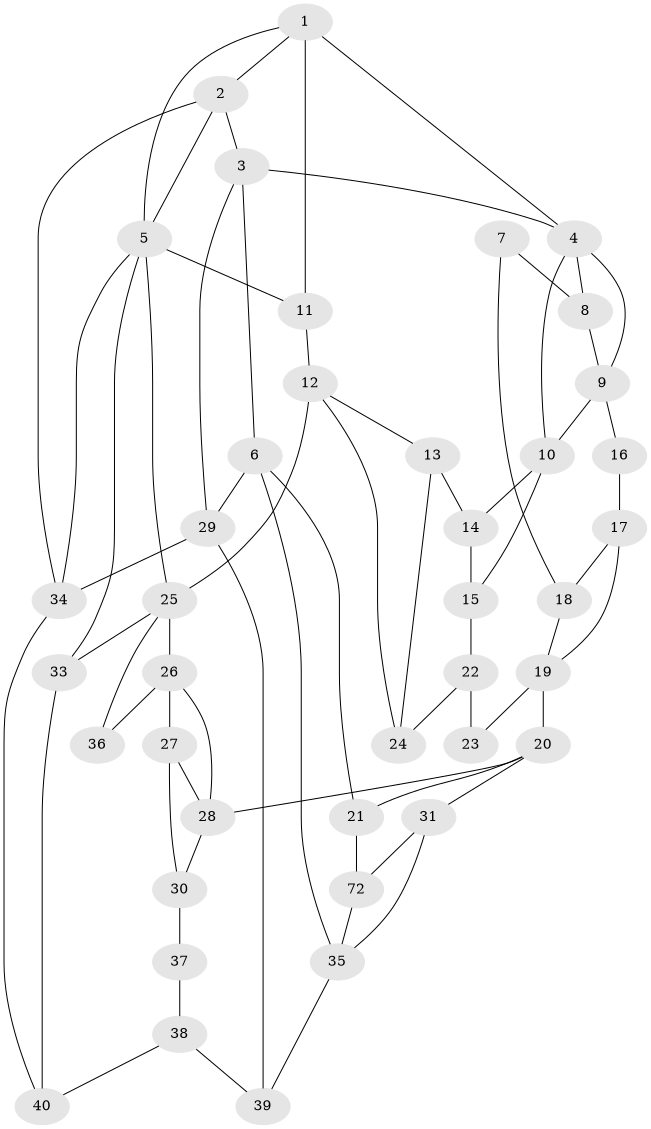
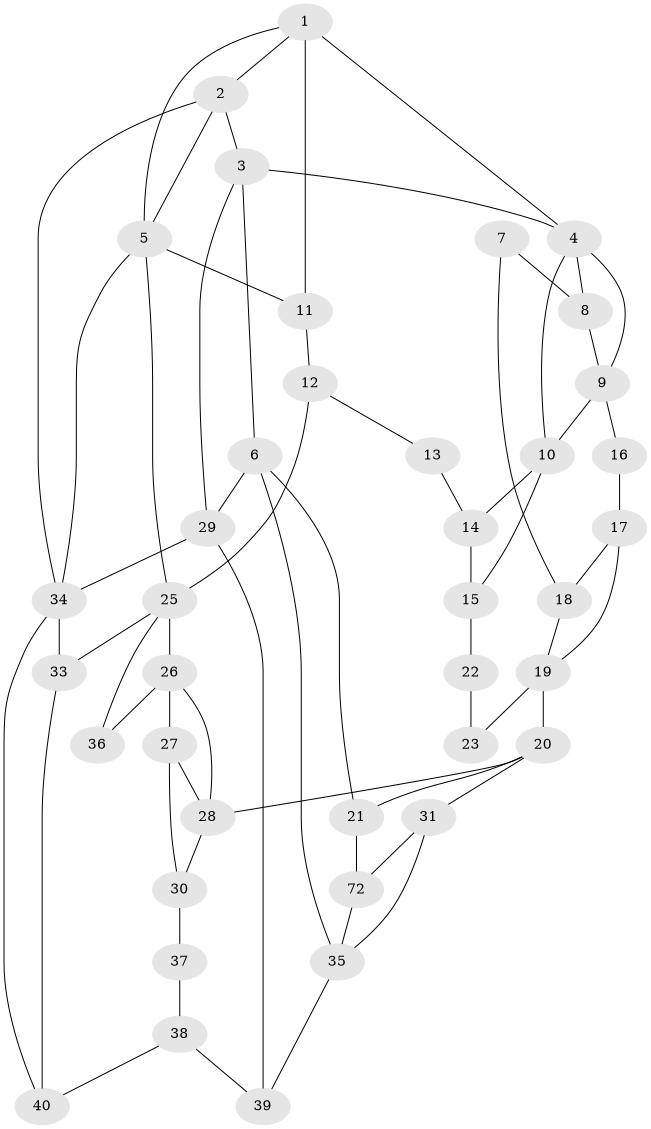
(114, 460) -> (59, 637)
(399, 745) -> none
